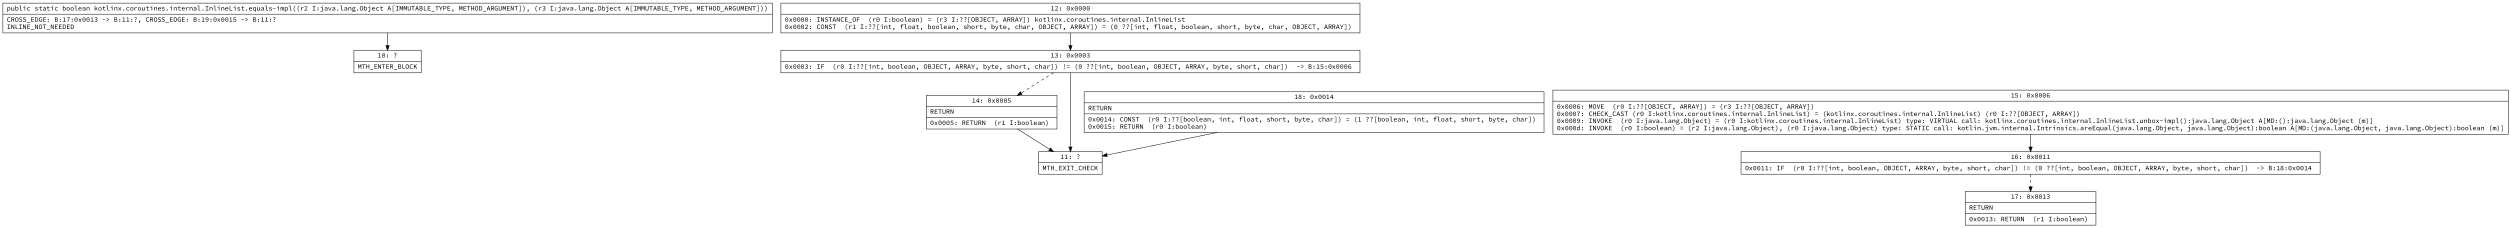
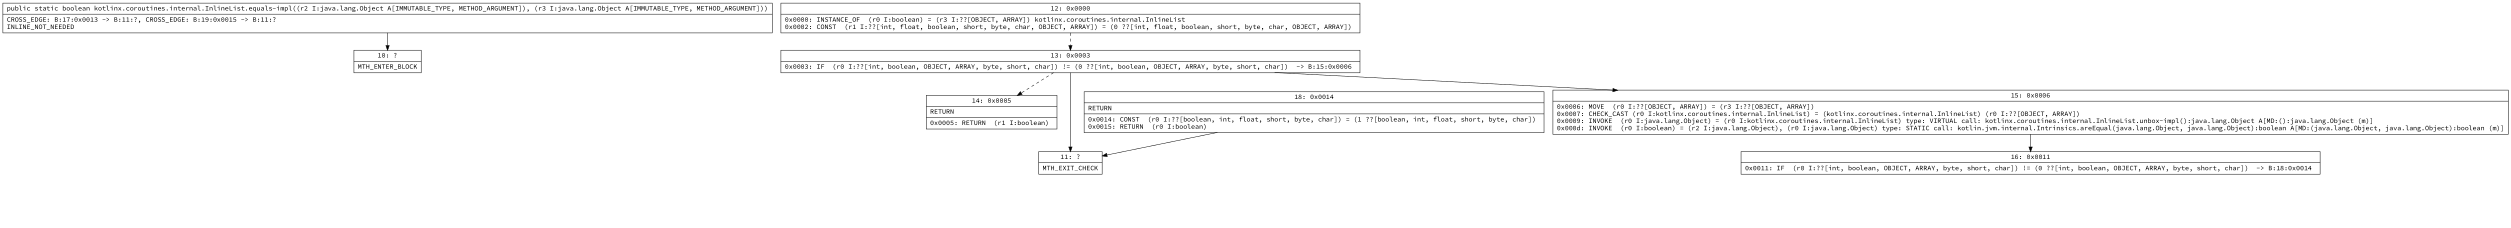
(1070, 39) -> (1070, 39)
none -> (1444, 81)
(1033, 139) -> none
(2031, 208) -> none
